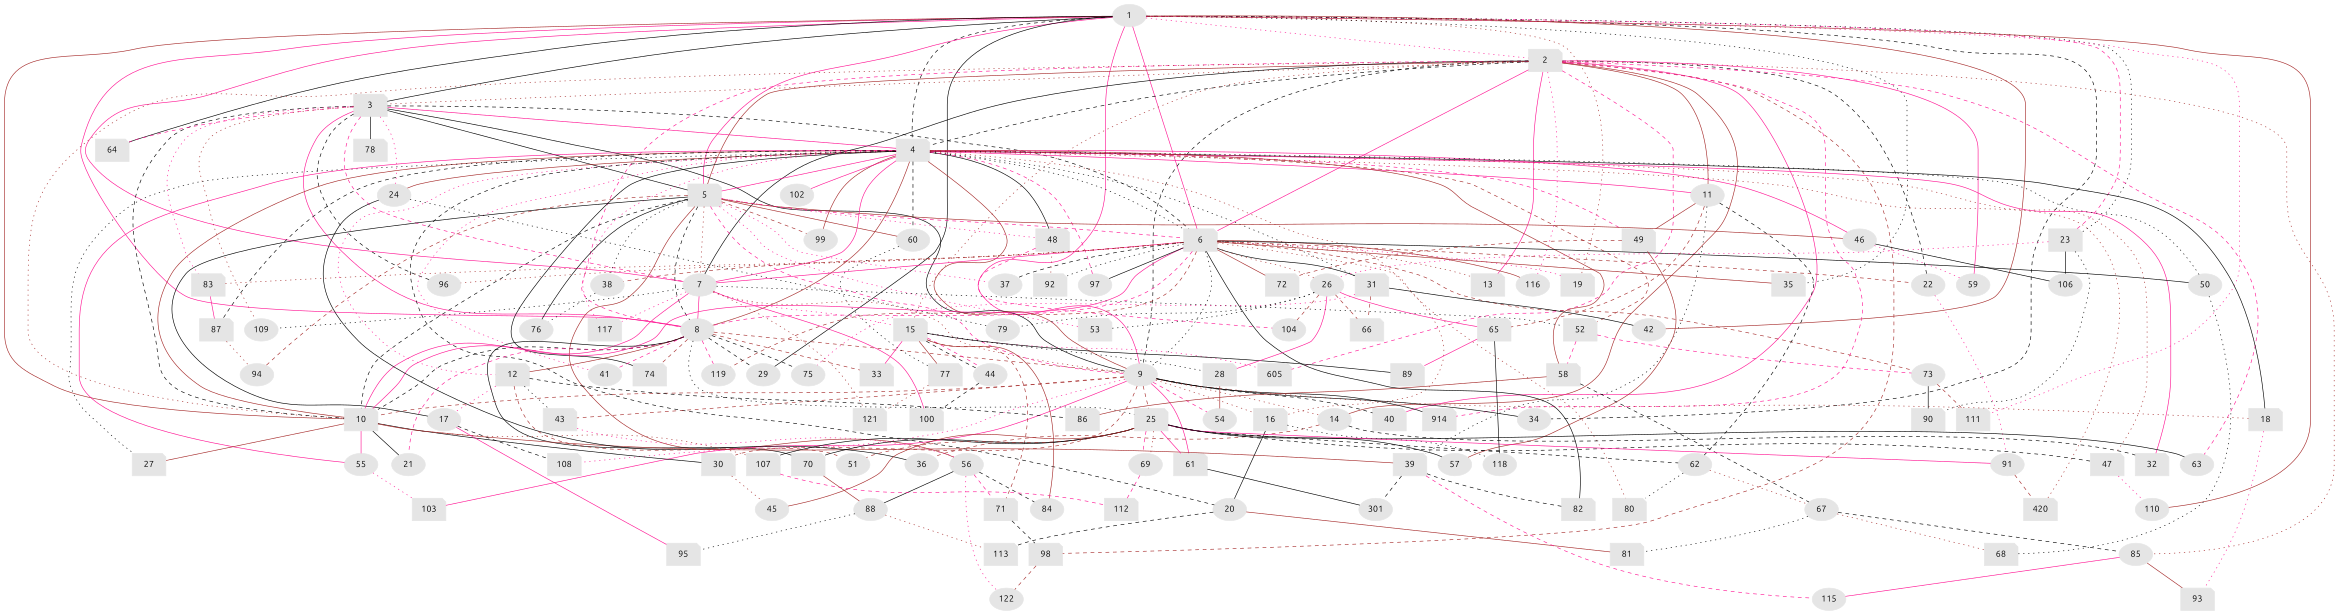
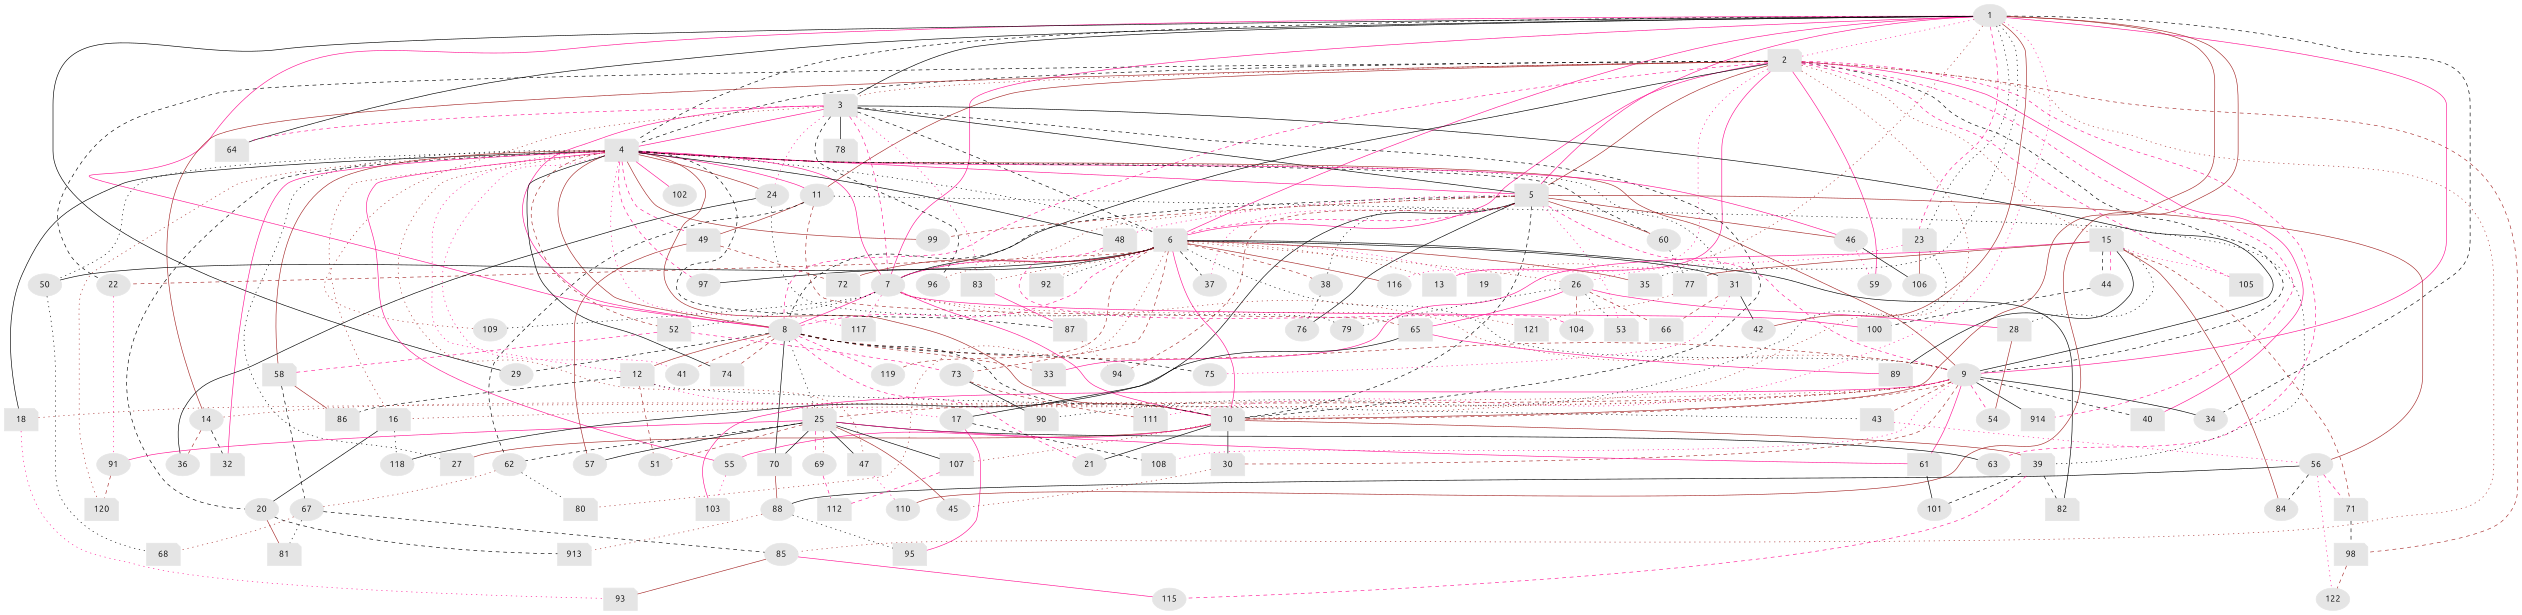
(2065, 263) -> (1919, 265)
(803, 311) -> none
(651, 352) -> (733, 352)
(1275, 375) -> (2246, 285)
(1675, 446) -> (842, 442)
(1376, 509) -> (1934, 509)
(2040, 509) -> (102, 509)
(1001, 554) -> (574, 554)
